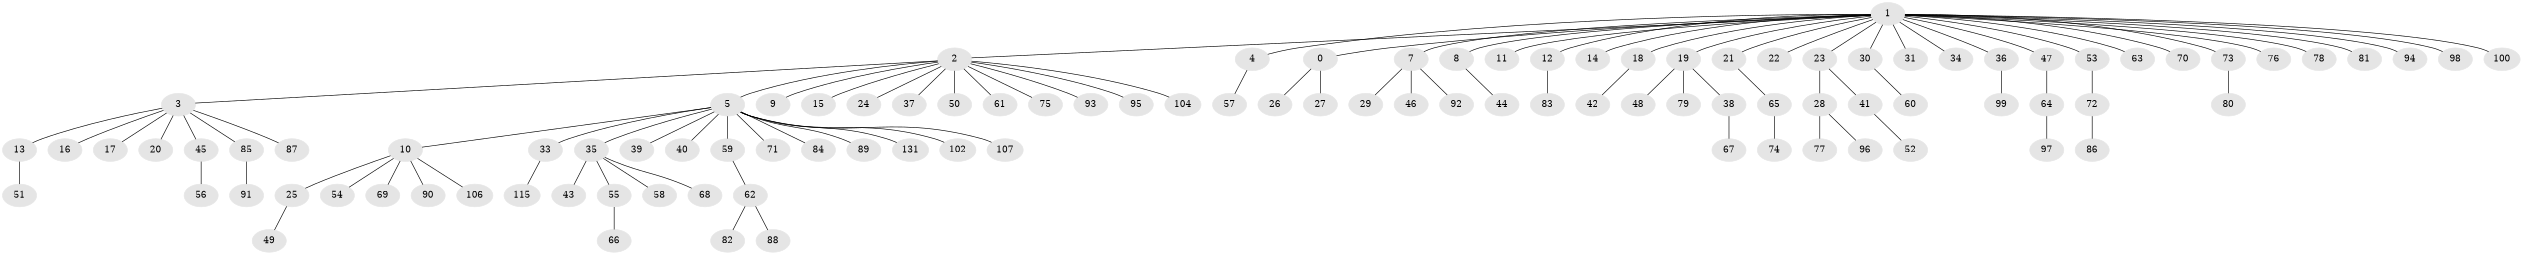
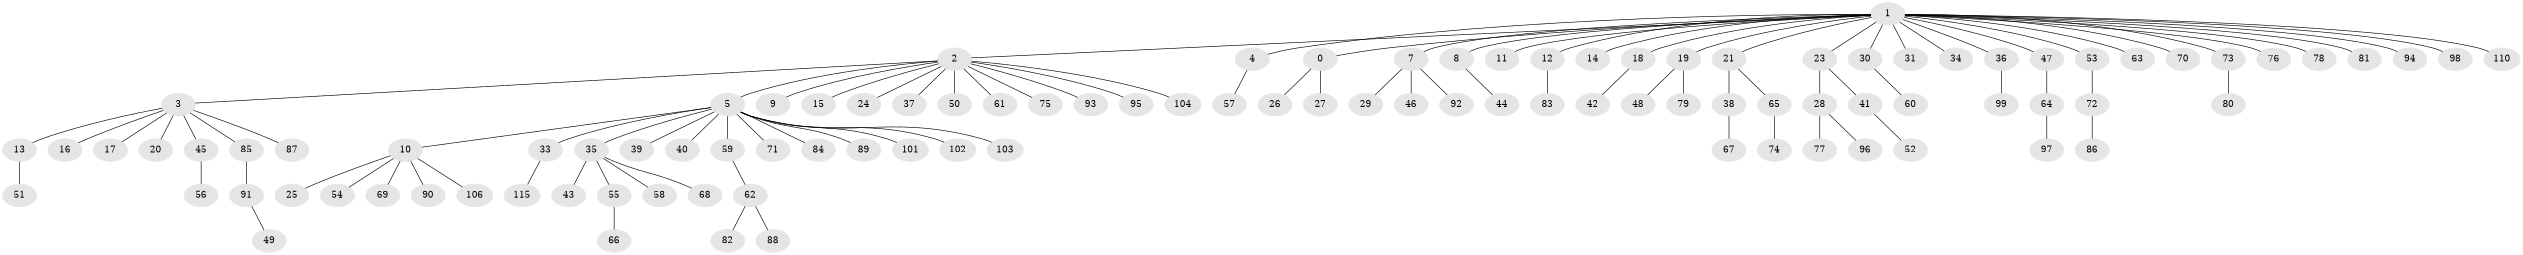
(1774, 59) -> none
(2502, 59) -> (2502, 59)
(1706, 82) -> (1729, 82)
(911, 150) -> (911, 150)
(1005, 150) -> (1005, 150)
(281, 218) -> (258, 218)
